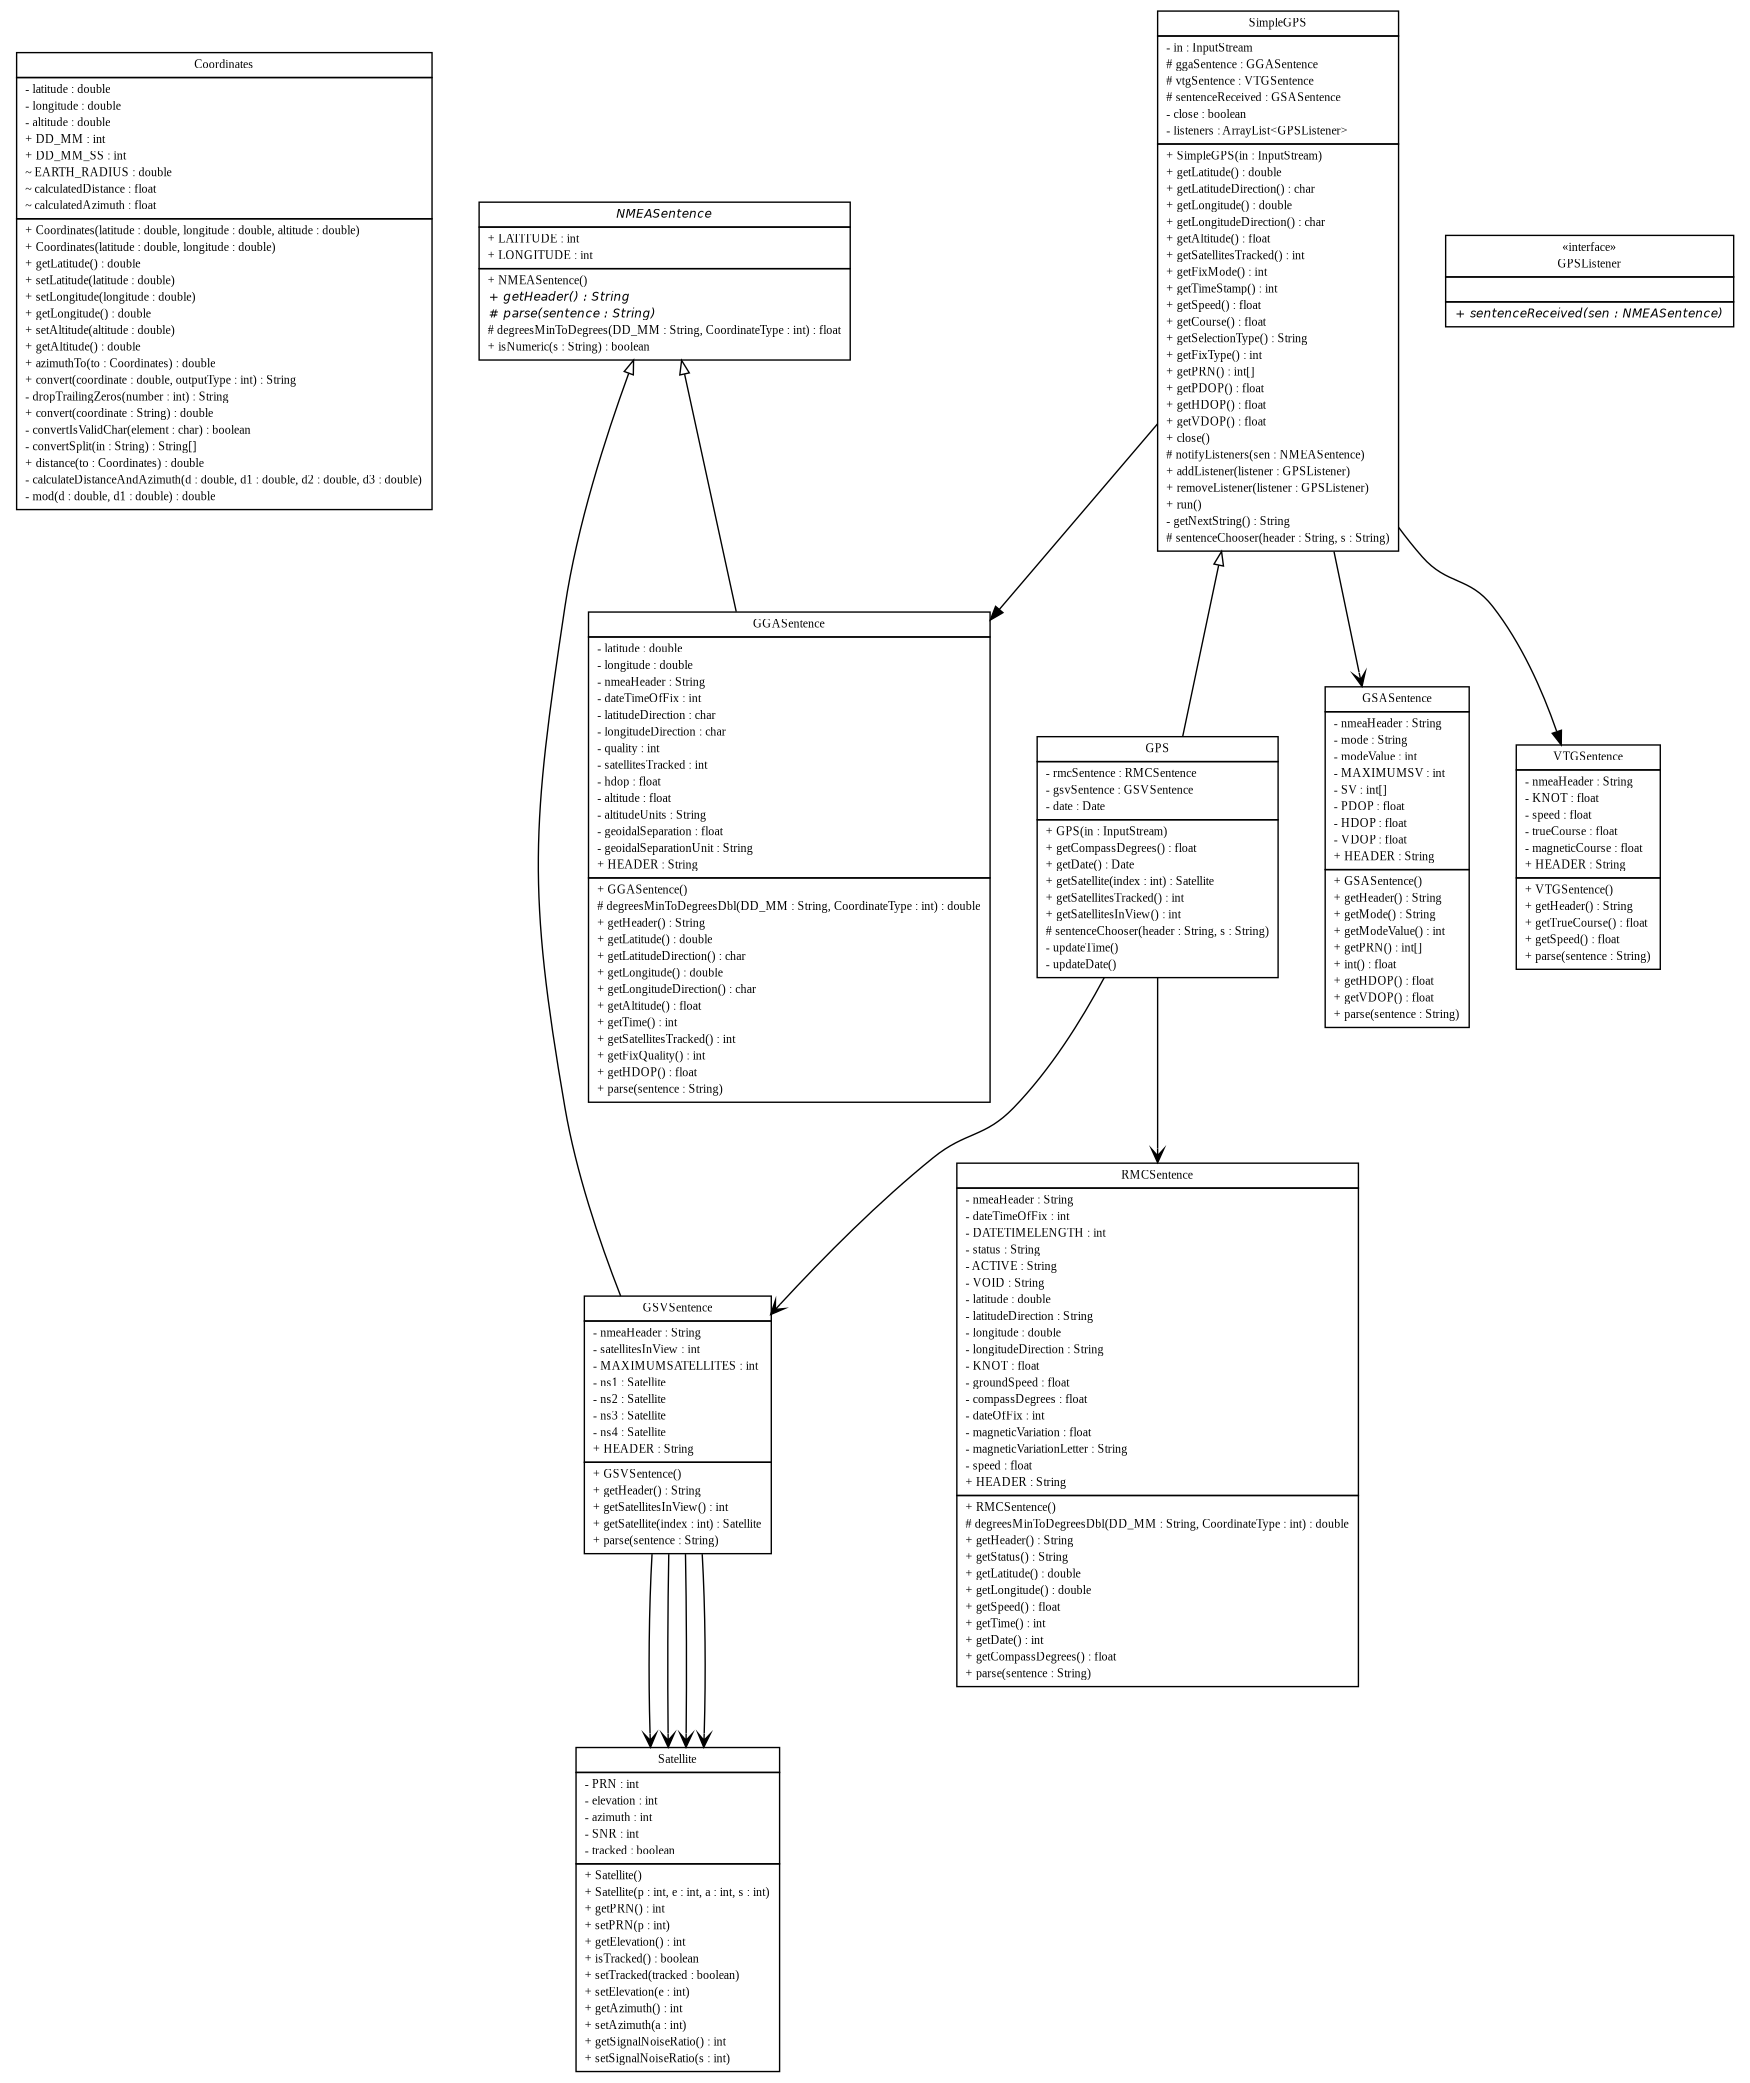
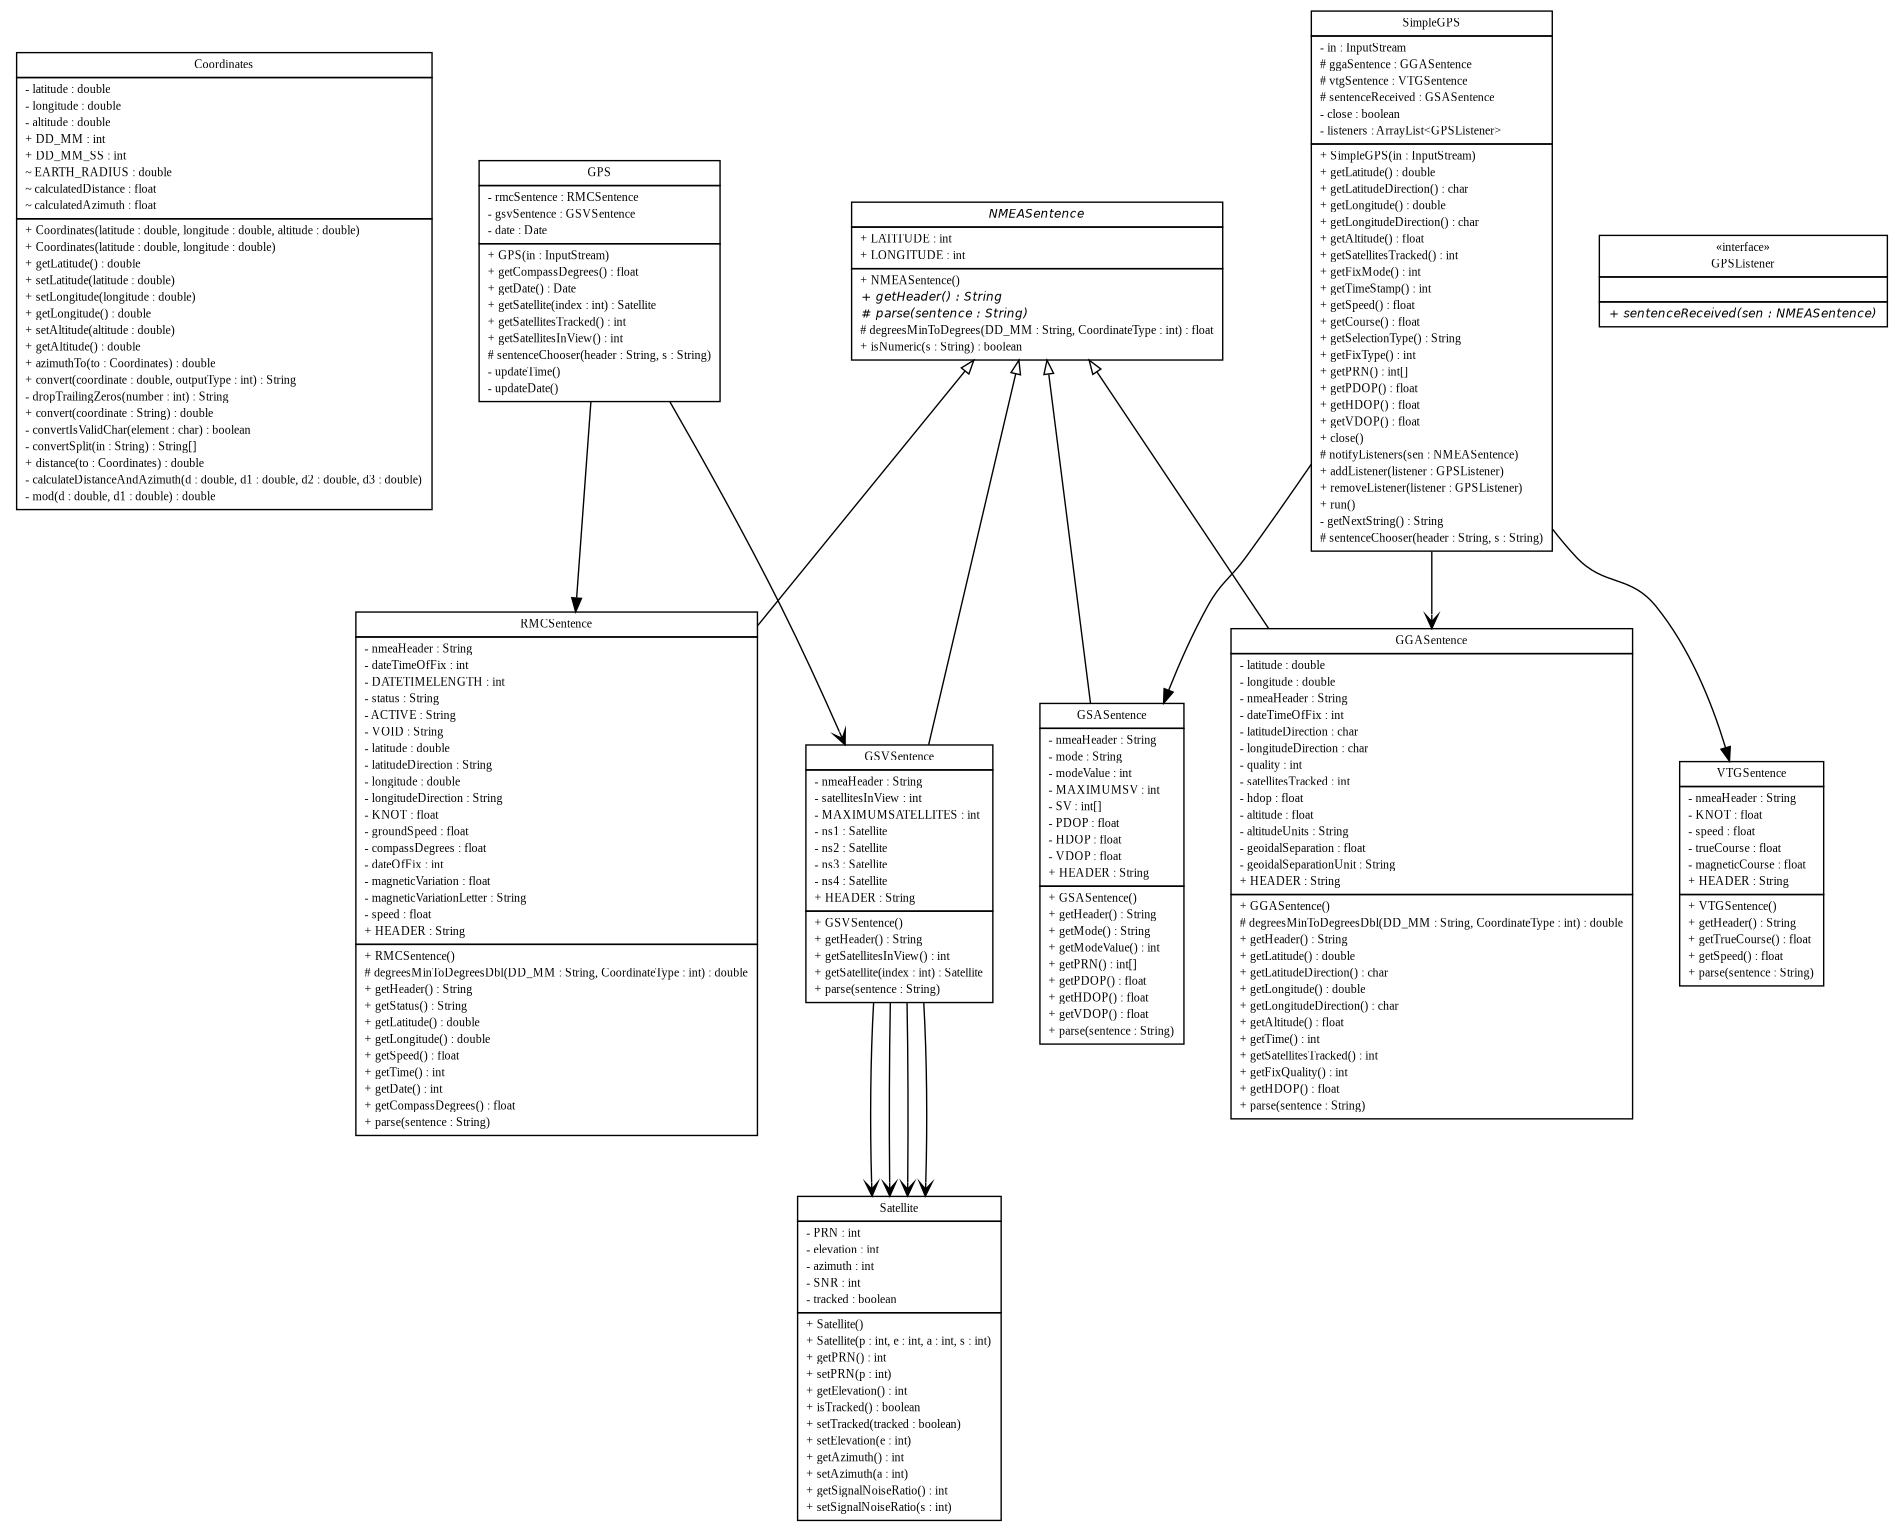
none -> (861, 499)
(1078, 517) -> (1432, 583)
none -> (1070, 539)
(1347, 612) -> (1241, 563)
(1201, 651) -> none
(1365, 964) -> (1098, 981)
(1158, 1063) -> (584, 500)
